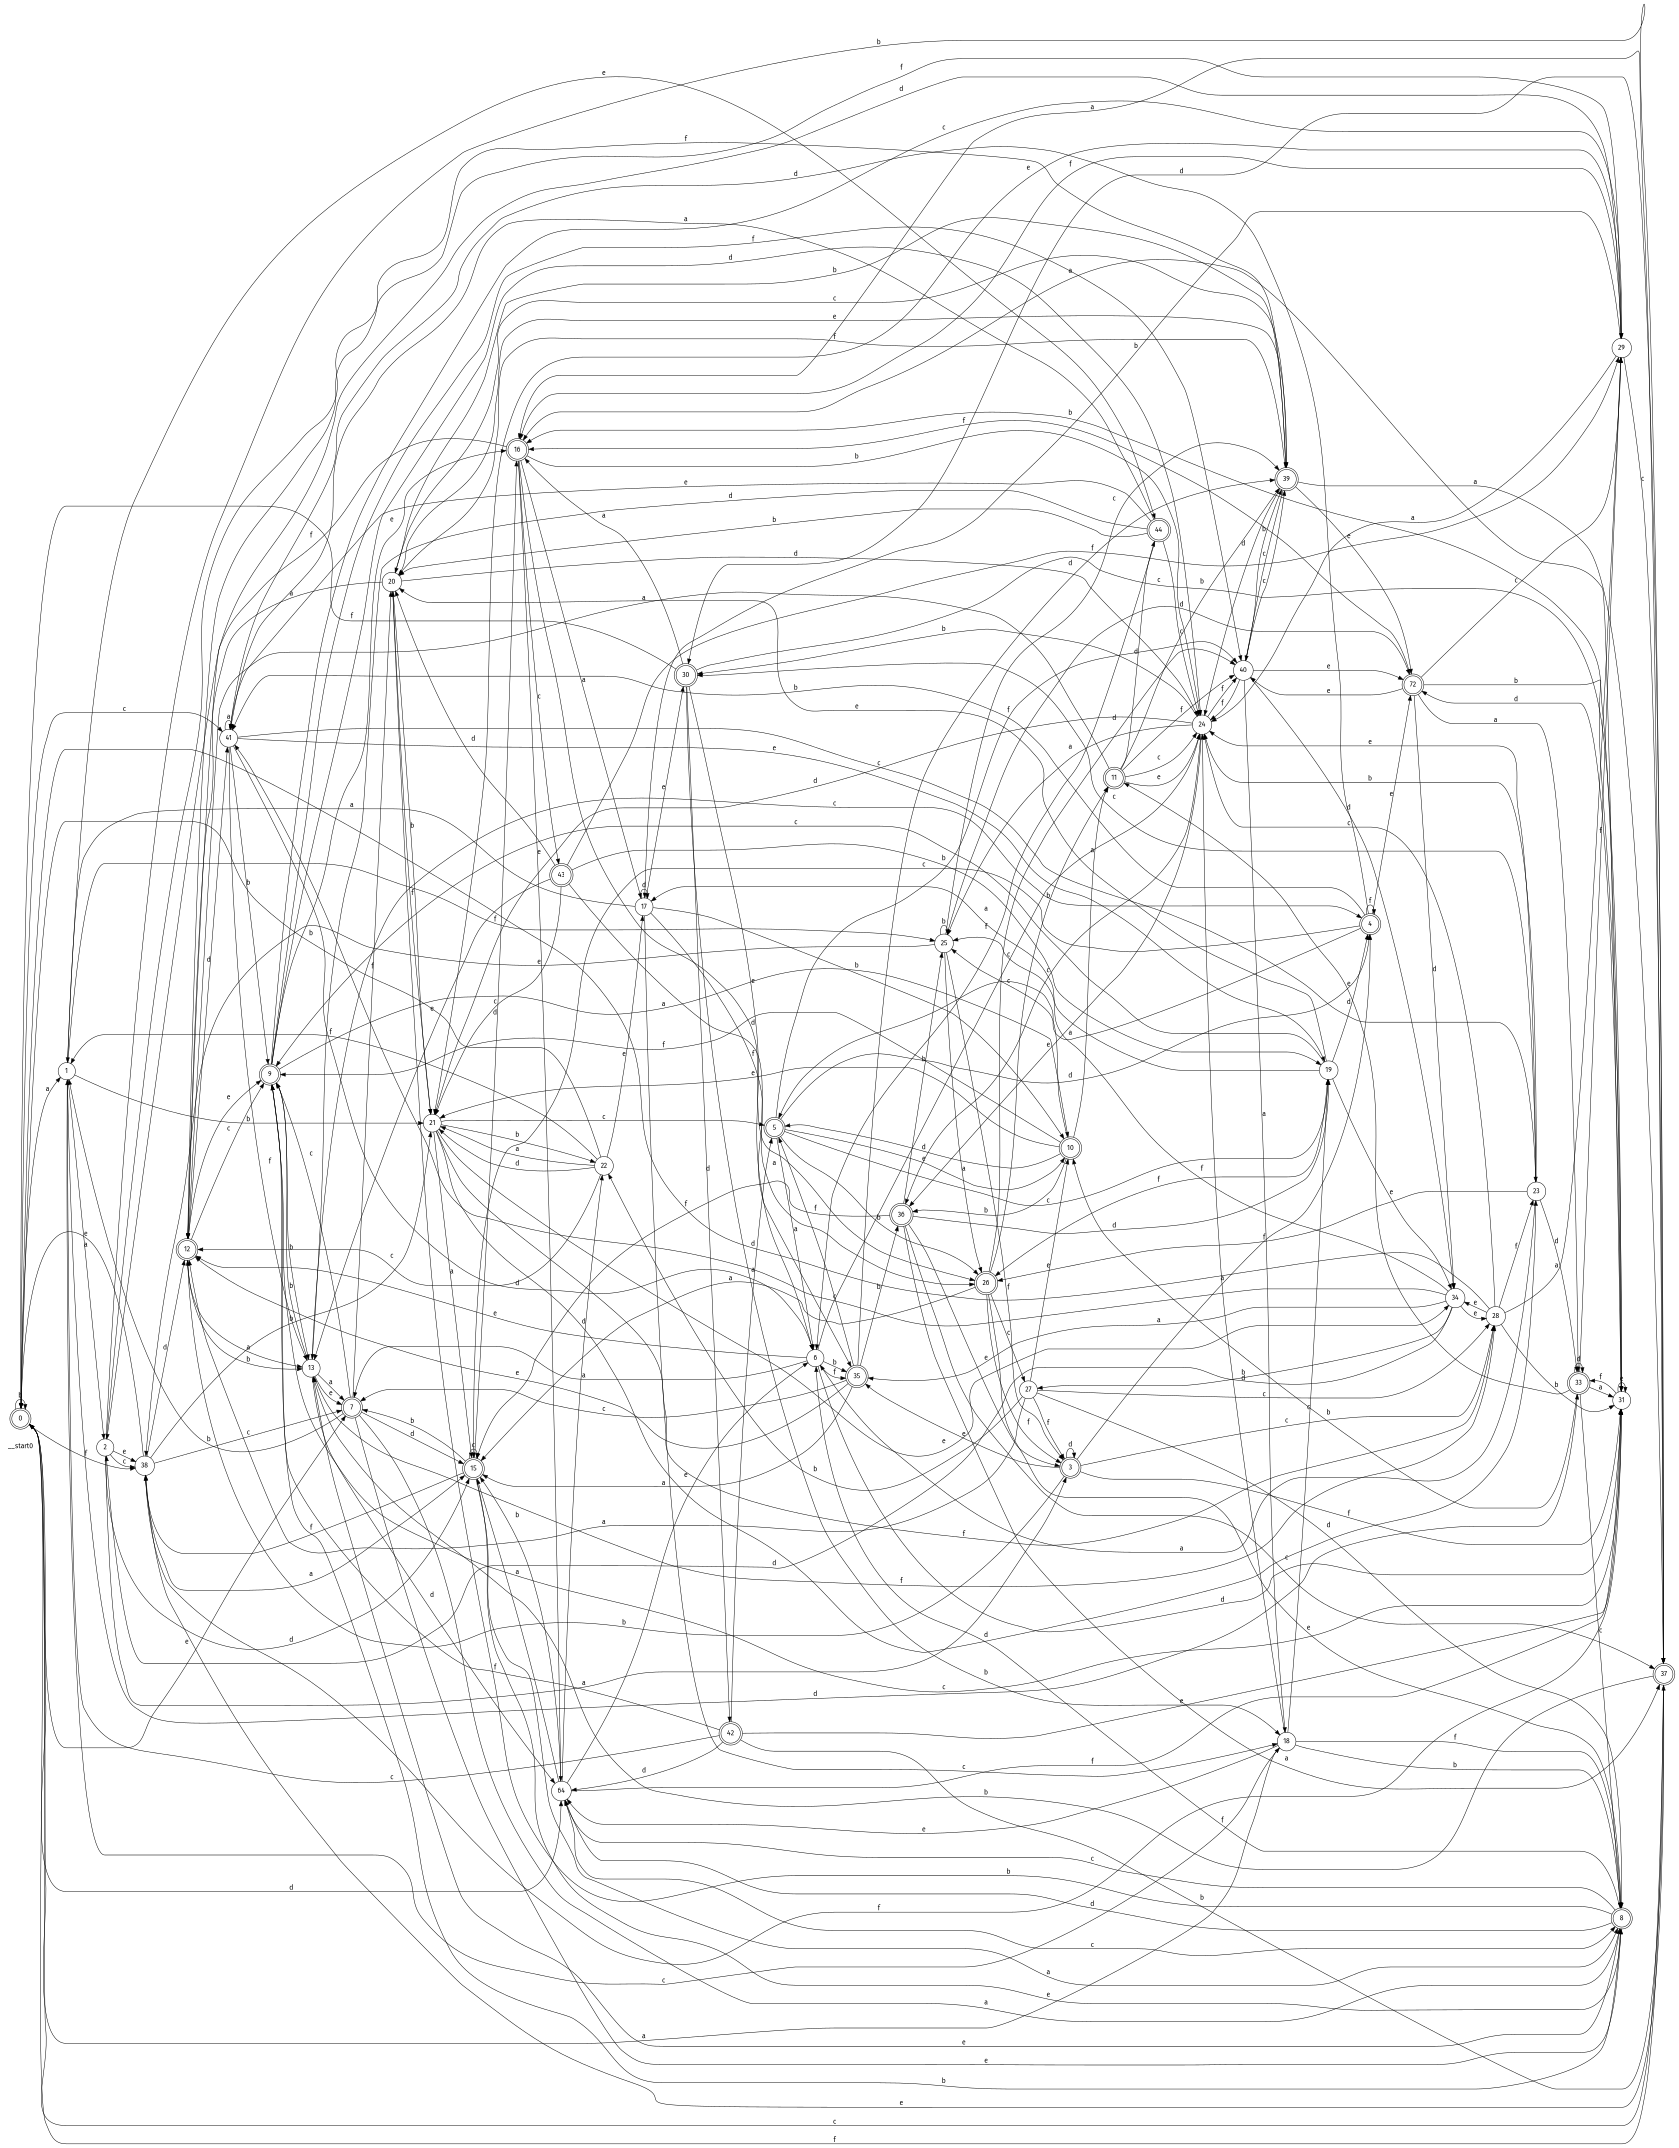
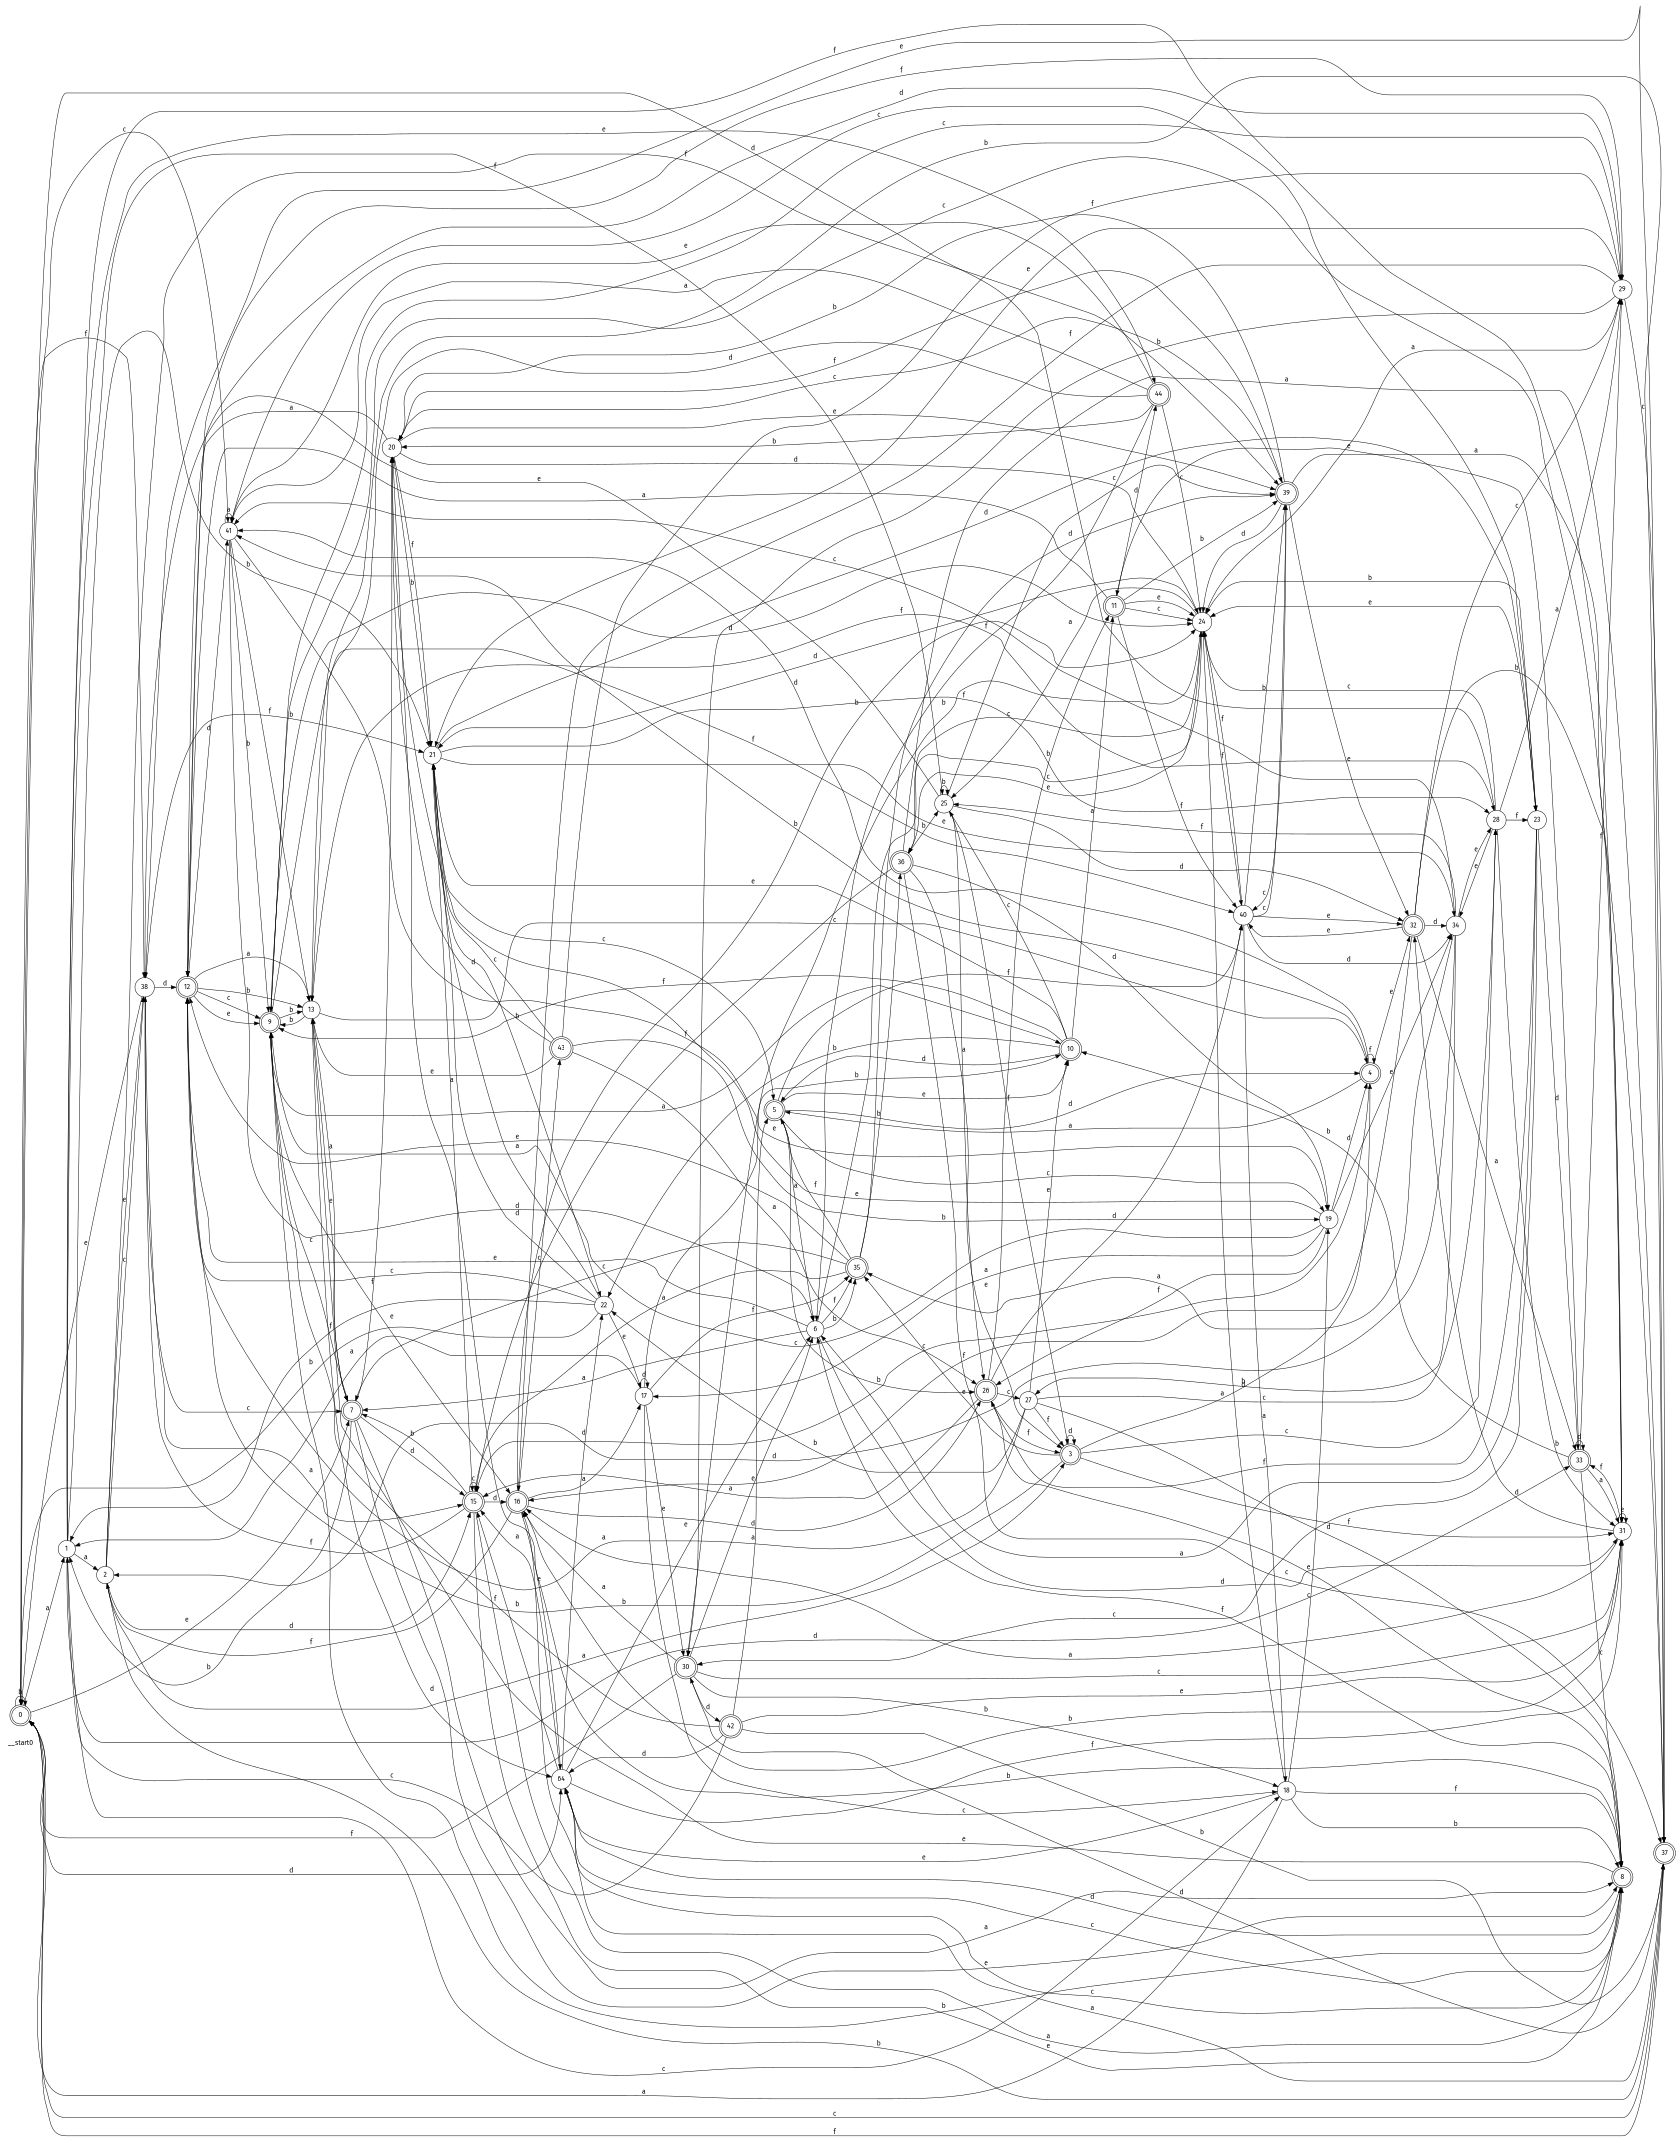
(1084, 412) -> (718, 646)
(1413, 685) -> (1413, 926)
(1010, 1214) -> (783, 1075)
(908, 1912) -> (768, 81)
